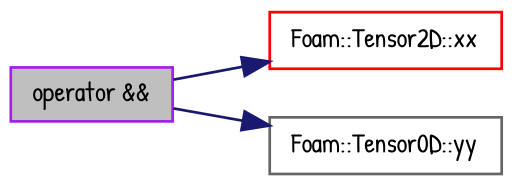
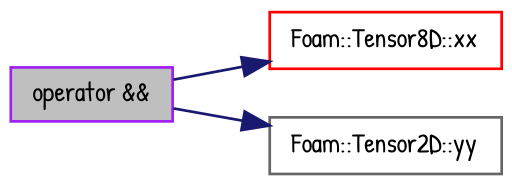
(386, 40) -> (386, 40)
(386, 146) -> (386, 146)
